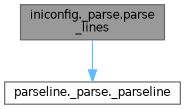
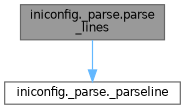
(92, 93) -> (92, 93)
